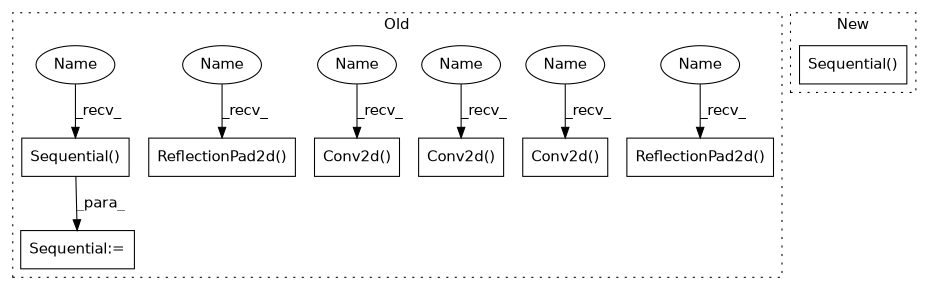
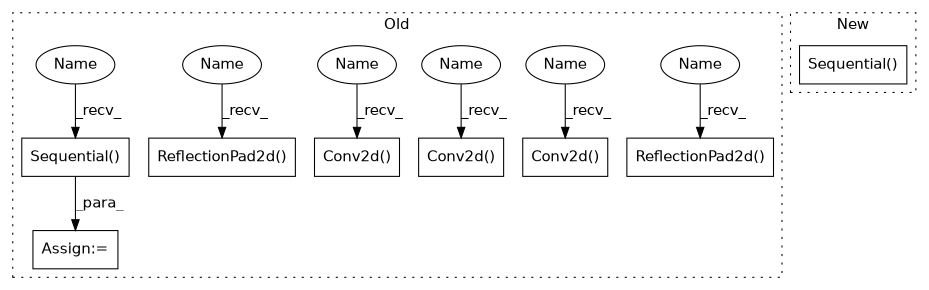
(78, 250) -> (75, 250)
